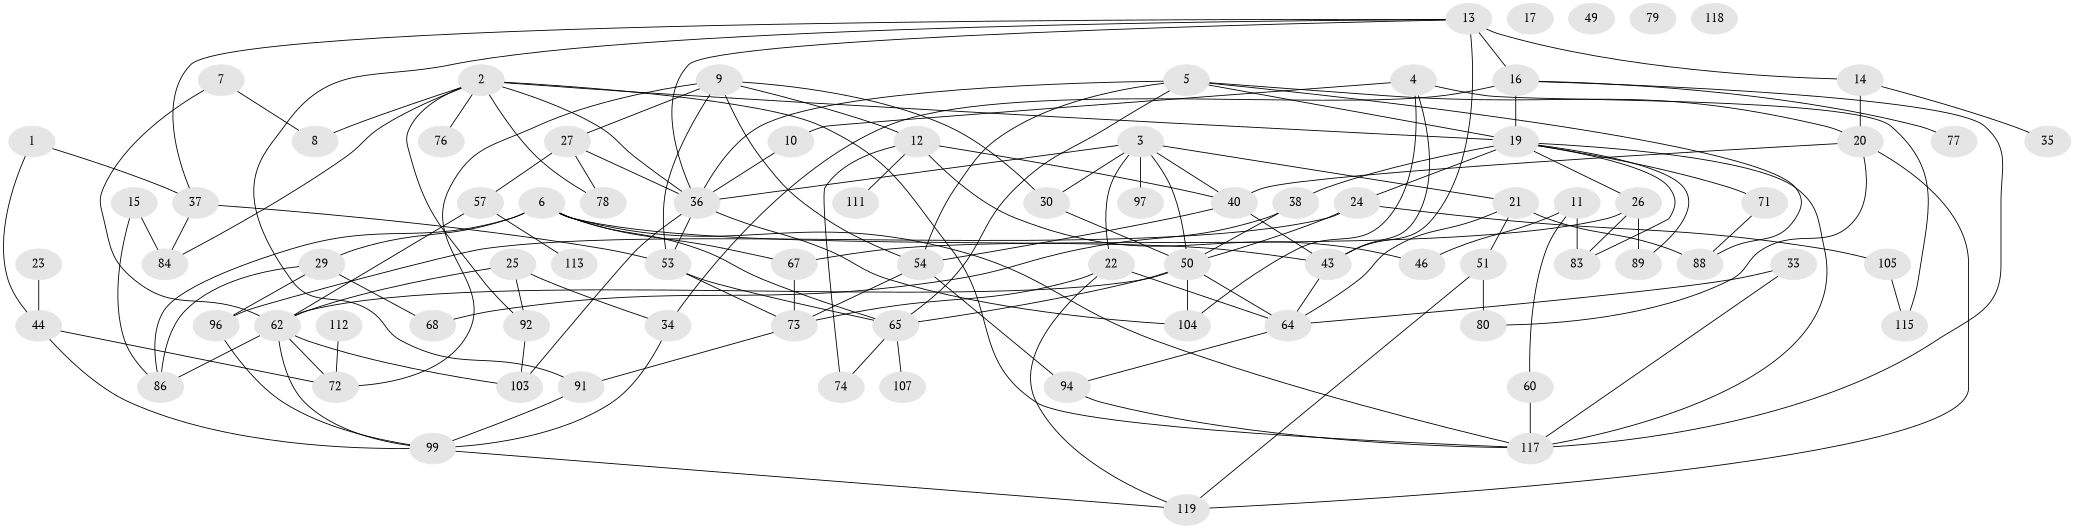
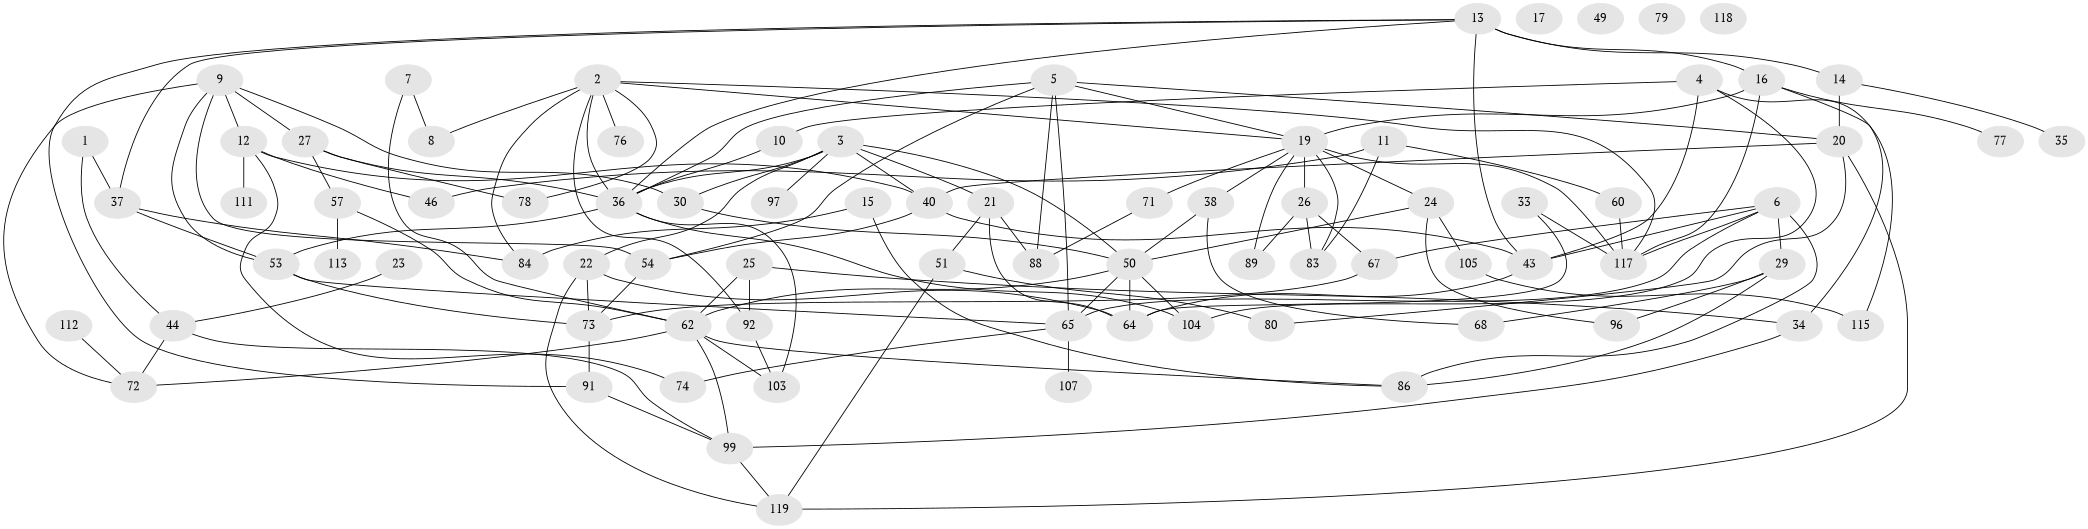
(1067, 387) -> none
(305, 414) -> none
